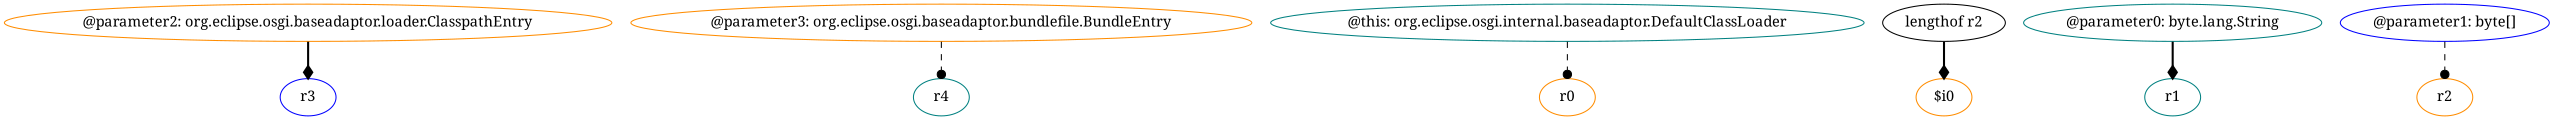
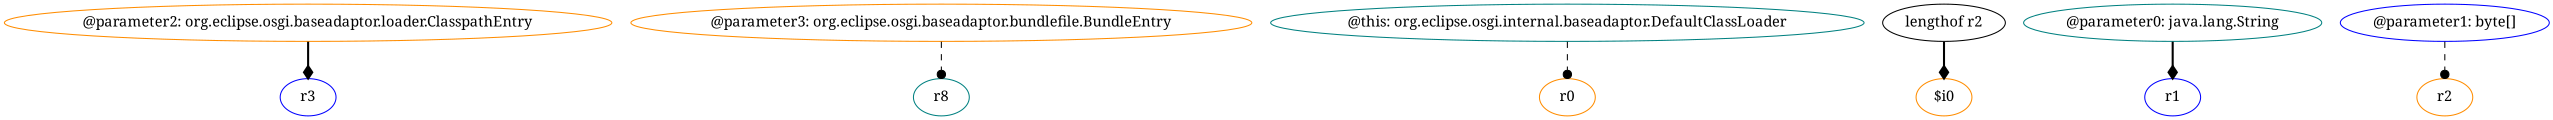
(2173, 23) -> (2173, 23)
(941, 97) -> (941, 97)
(2173, 97) -> (2173, 97)
